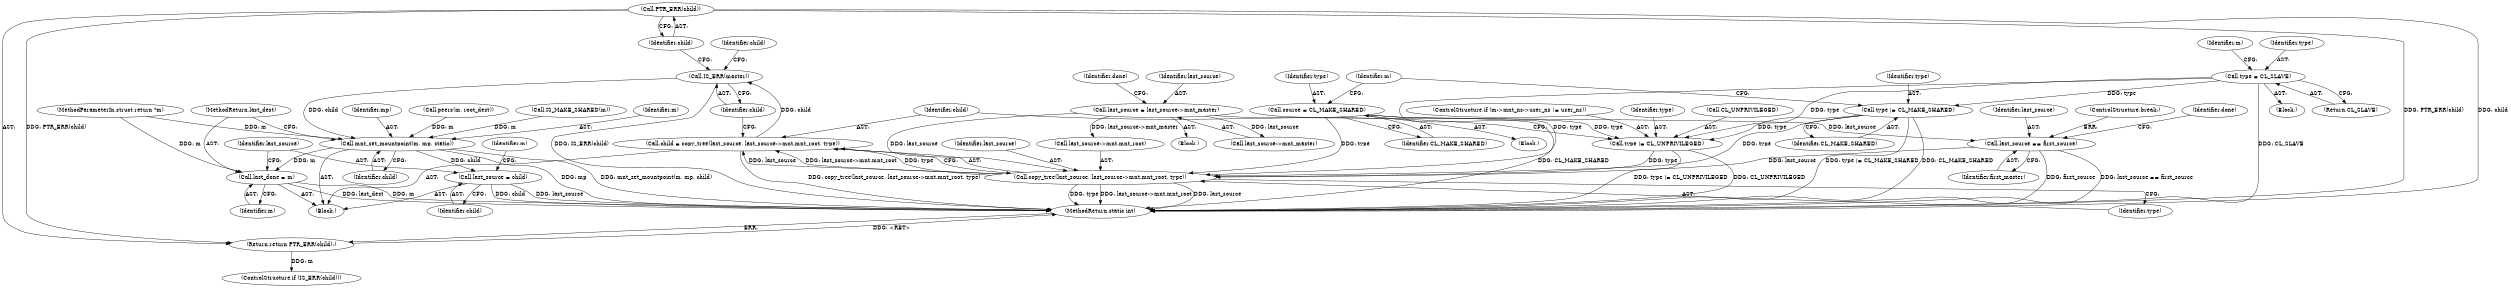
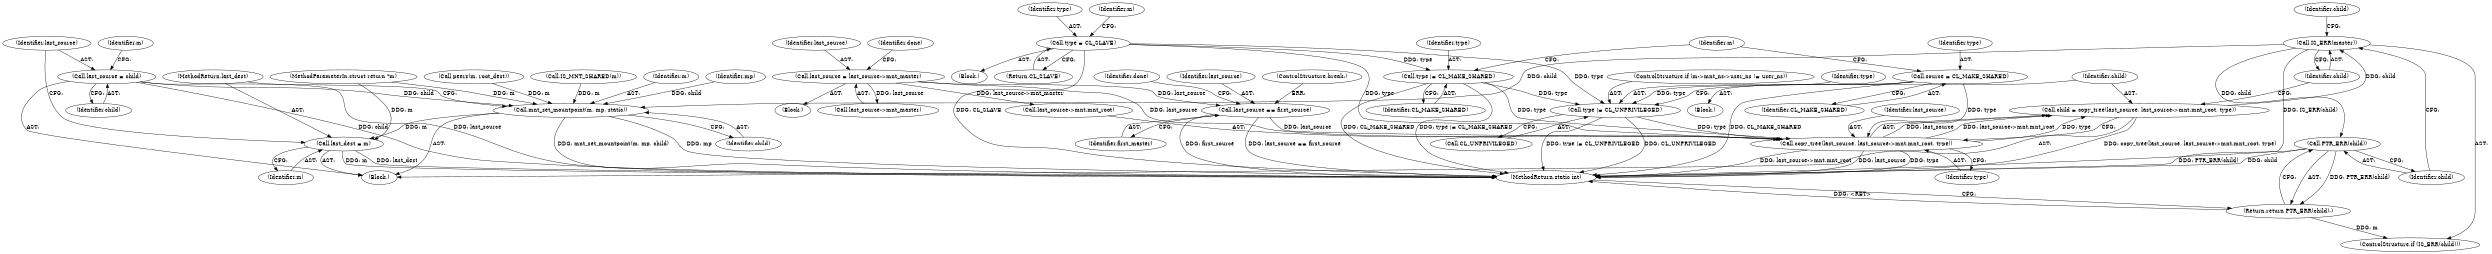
none -> (2237, 102)
none -> (2475, 105)
(571, 110) -> (584, 77)
none -> (1544, 118)
(393, 127) -> (687, 94)
(444, 160) -> (306, 88)
none -> (2282, 171)
(267, 178) -> (344, 144)
(752, 228) -> (1970, 194)
